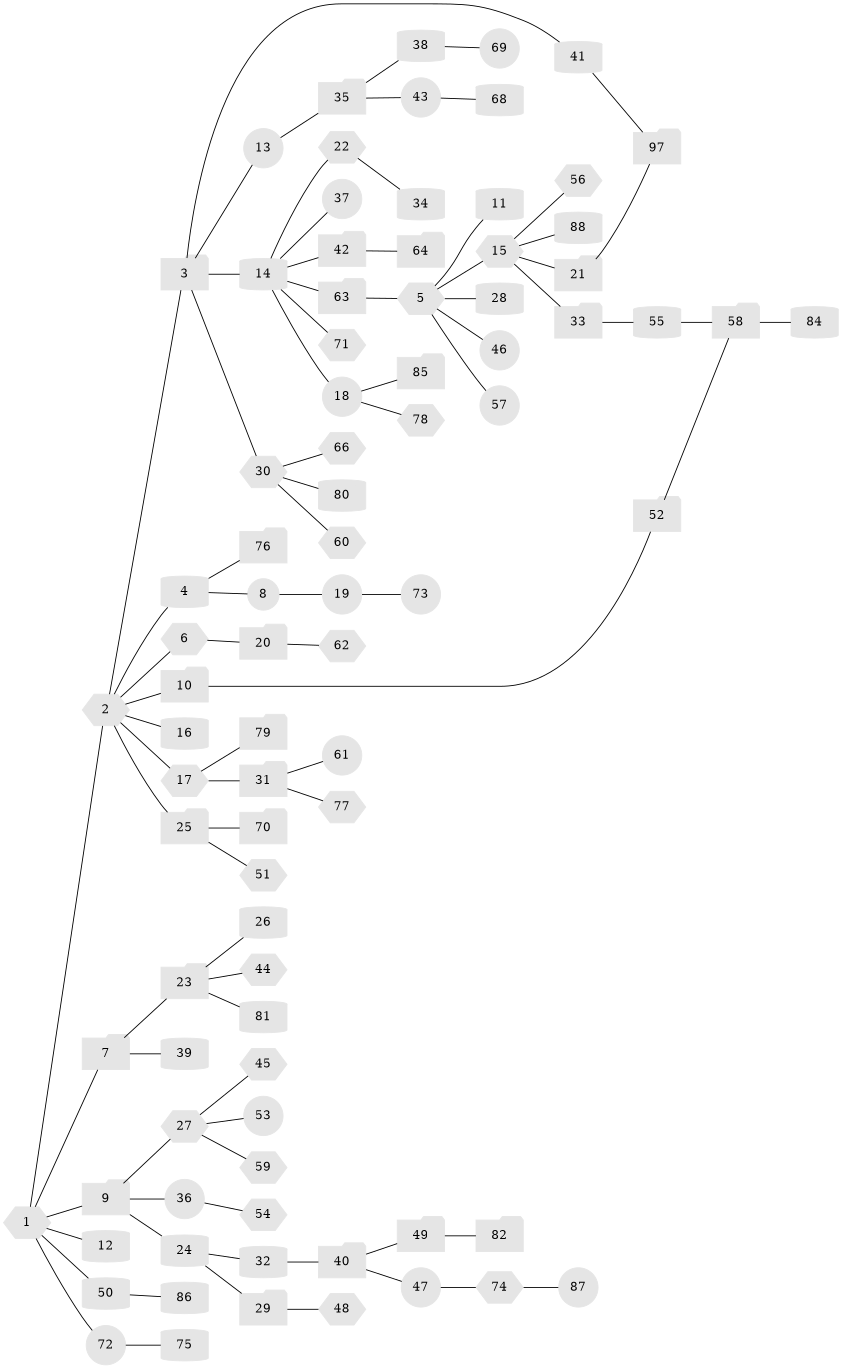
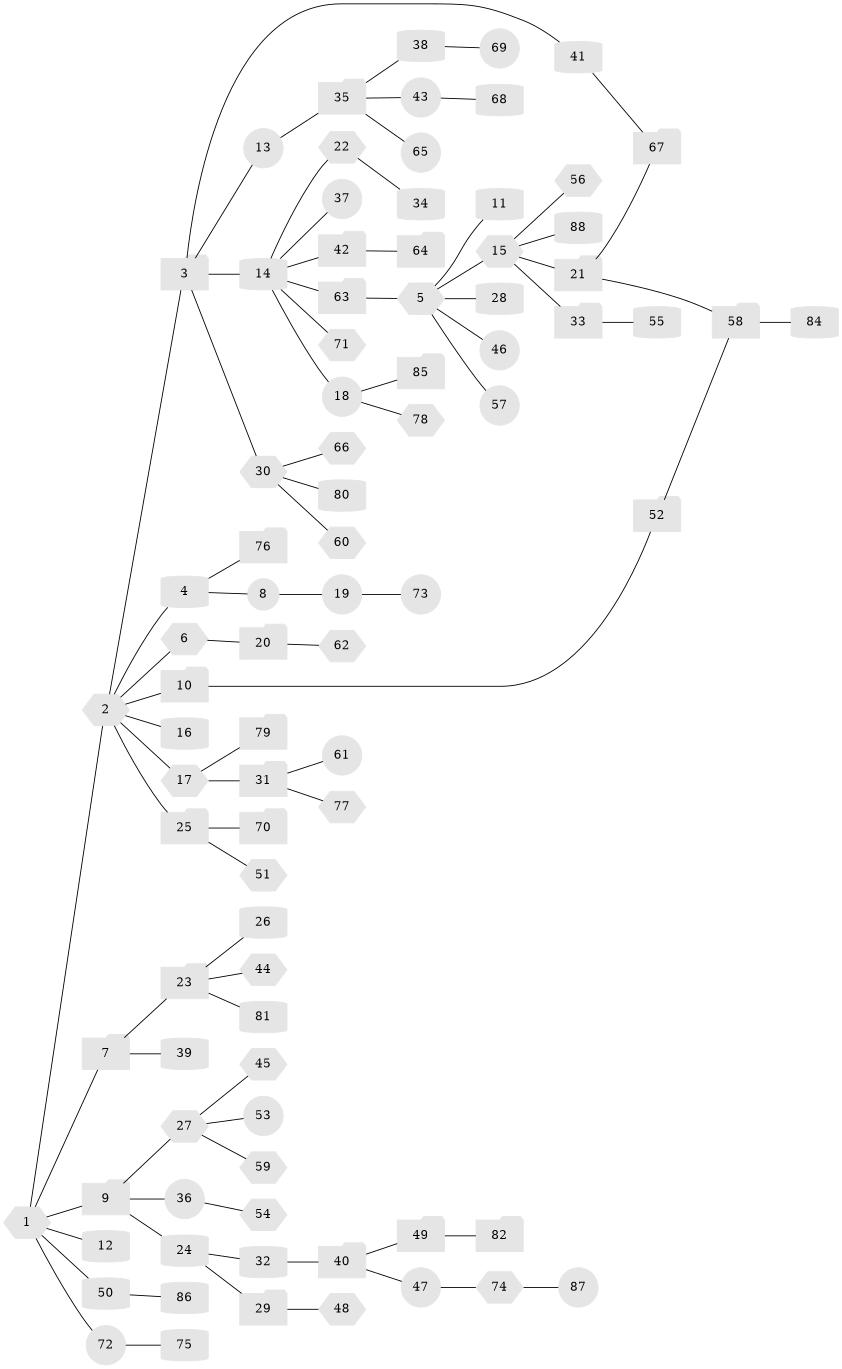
(657, 148) -> (657, 148)
none -> (421, 153)
(697, 322) -> (658, 292)
